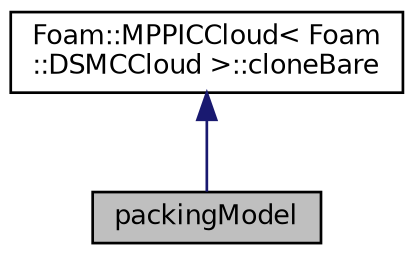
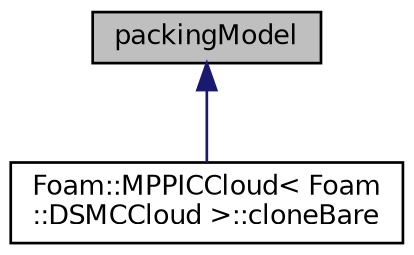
(207, 156) -> (207, 127)
